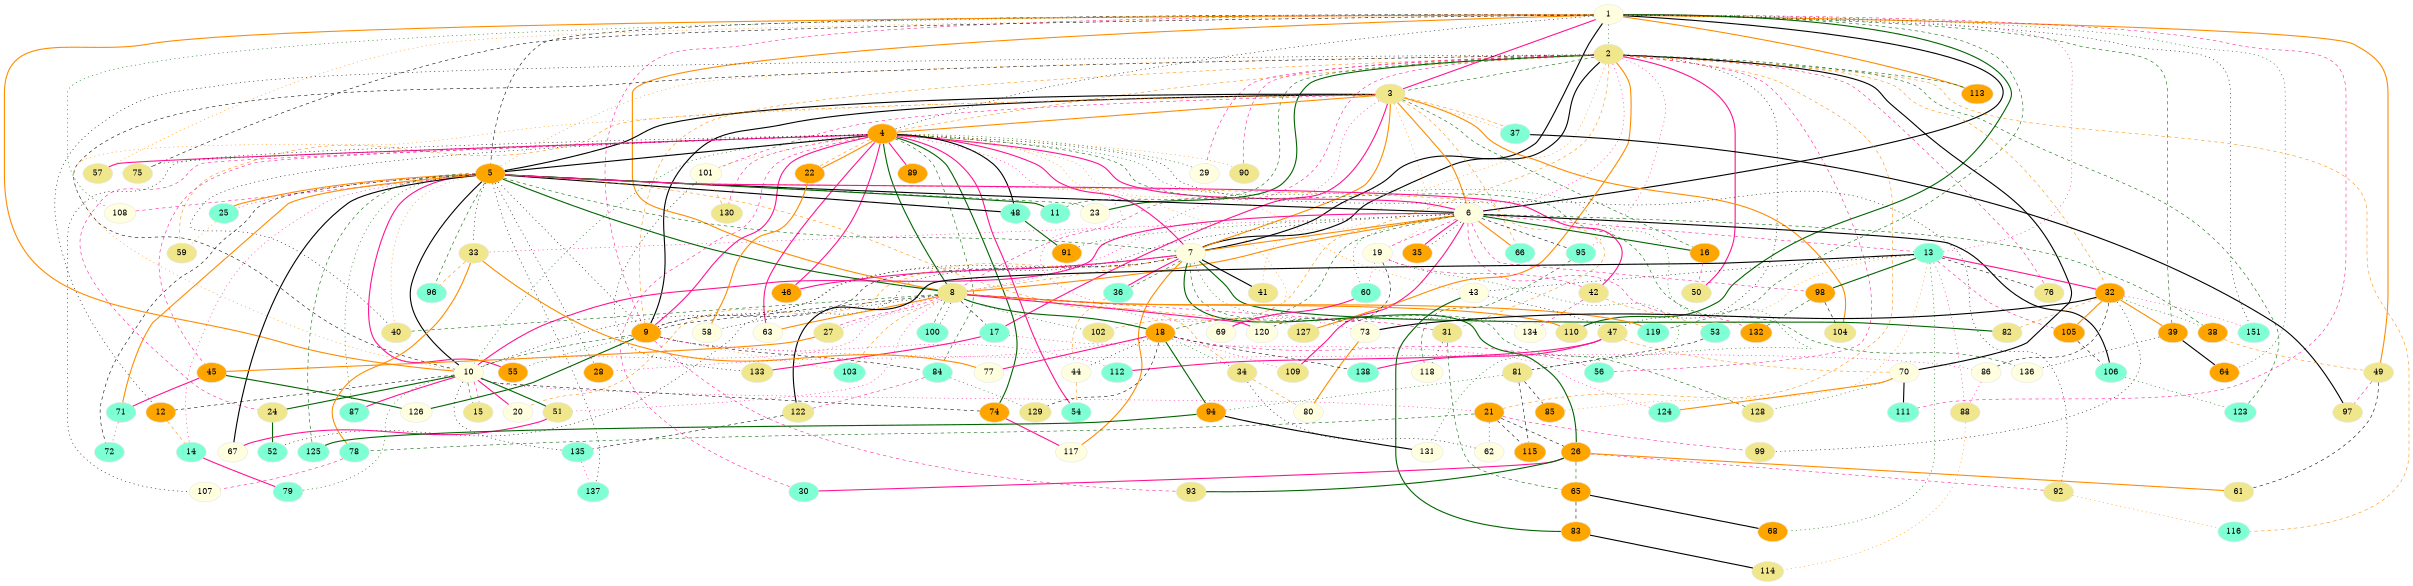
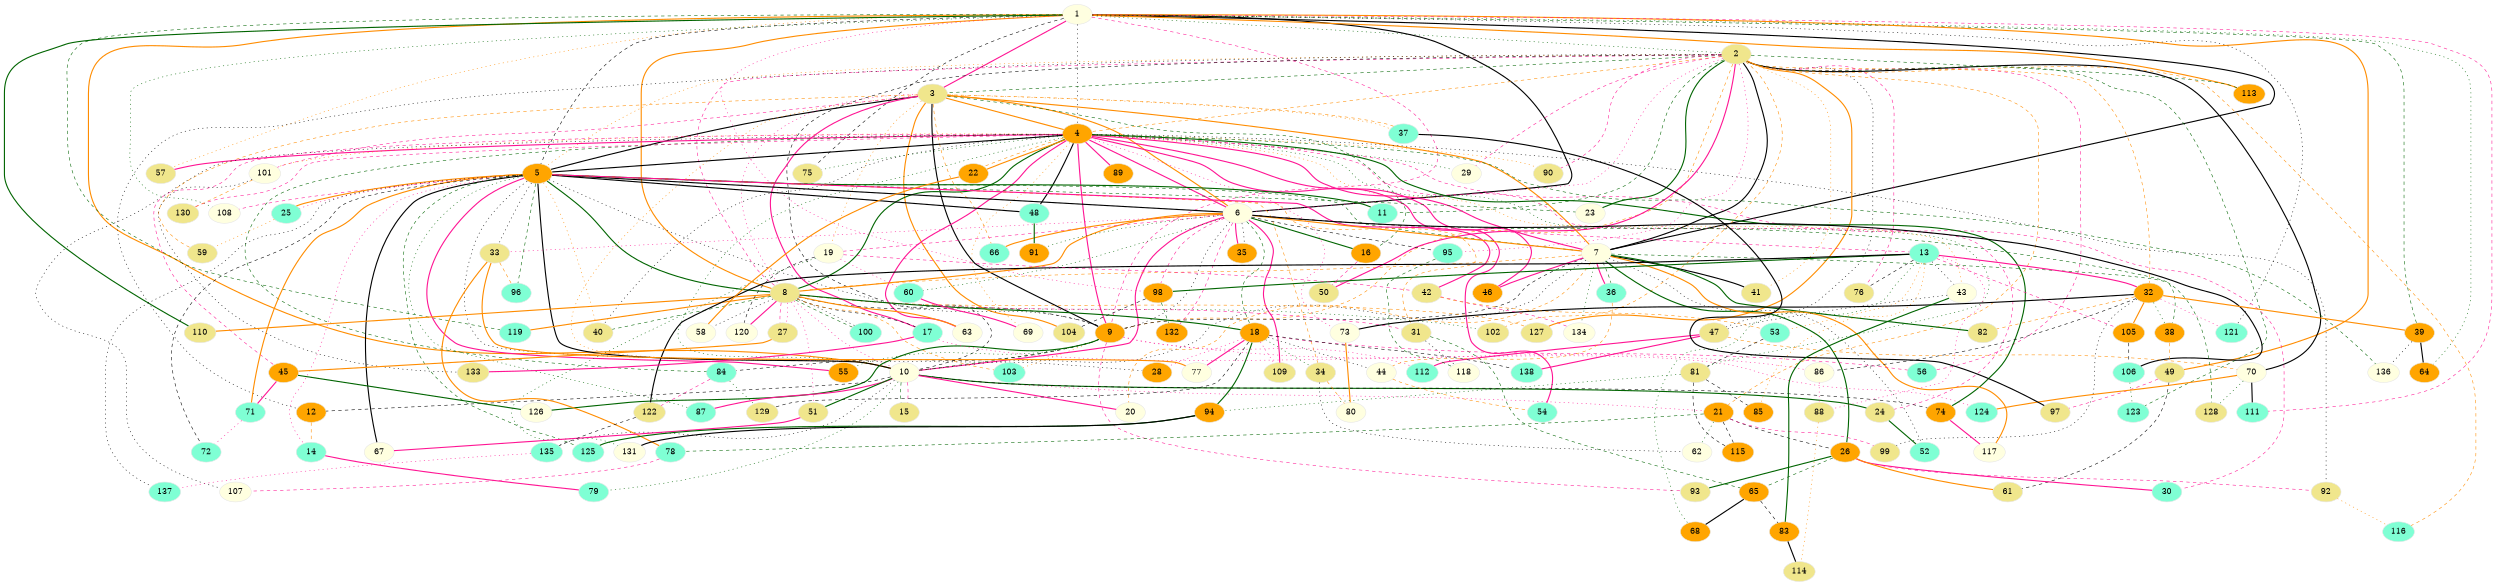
(2061, 46) -> (761, 173)
(2254, 333) -> (2232, 333)
